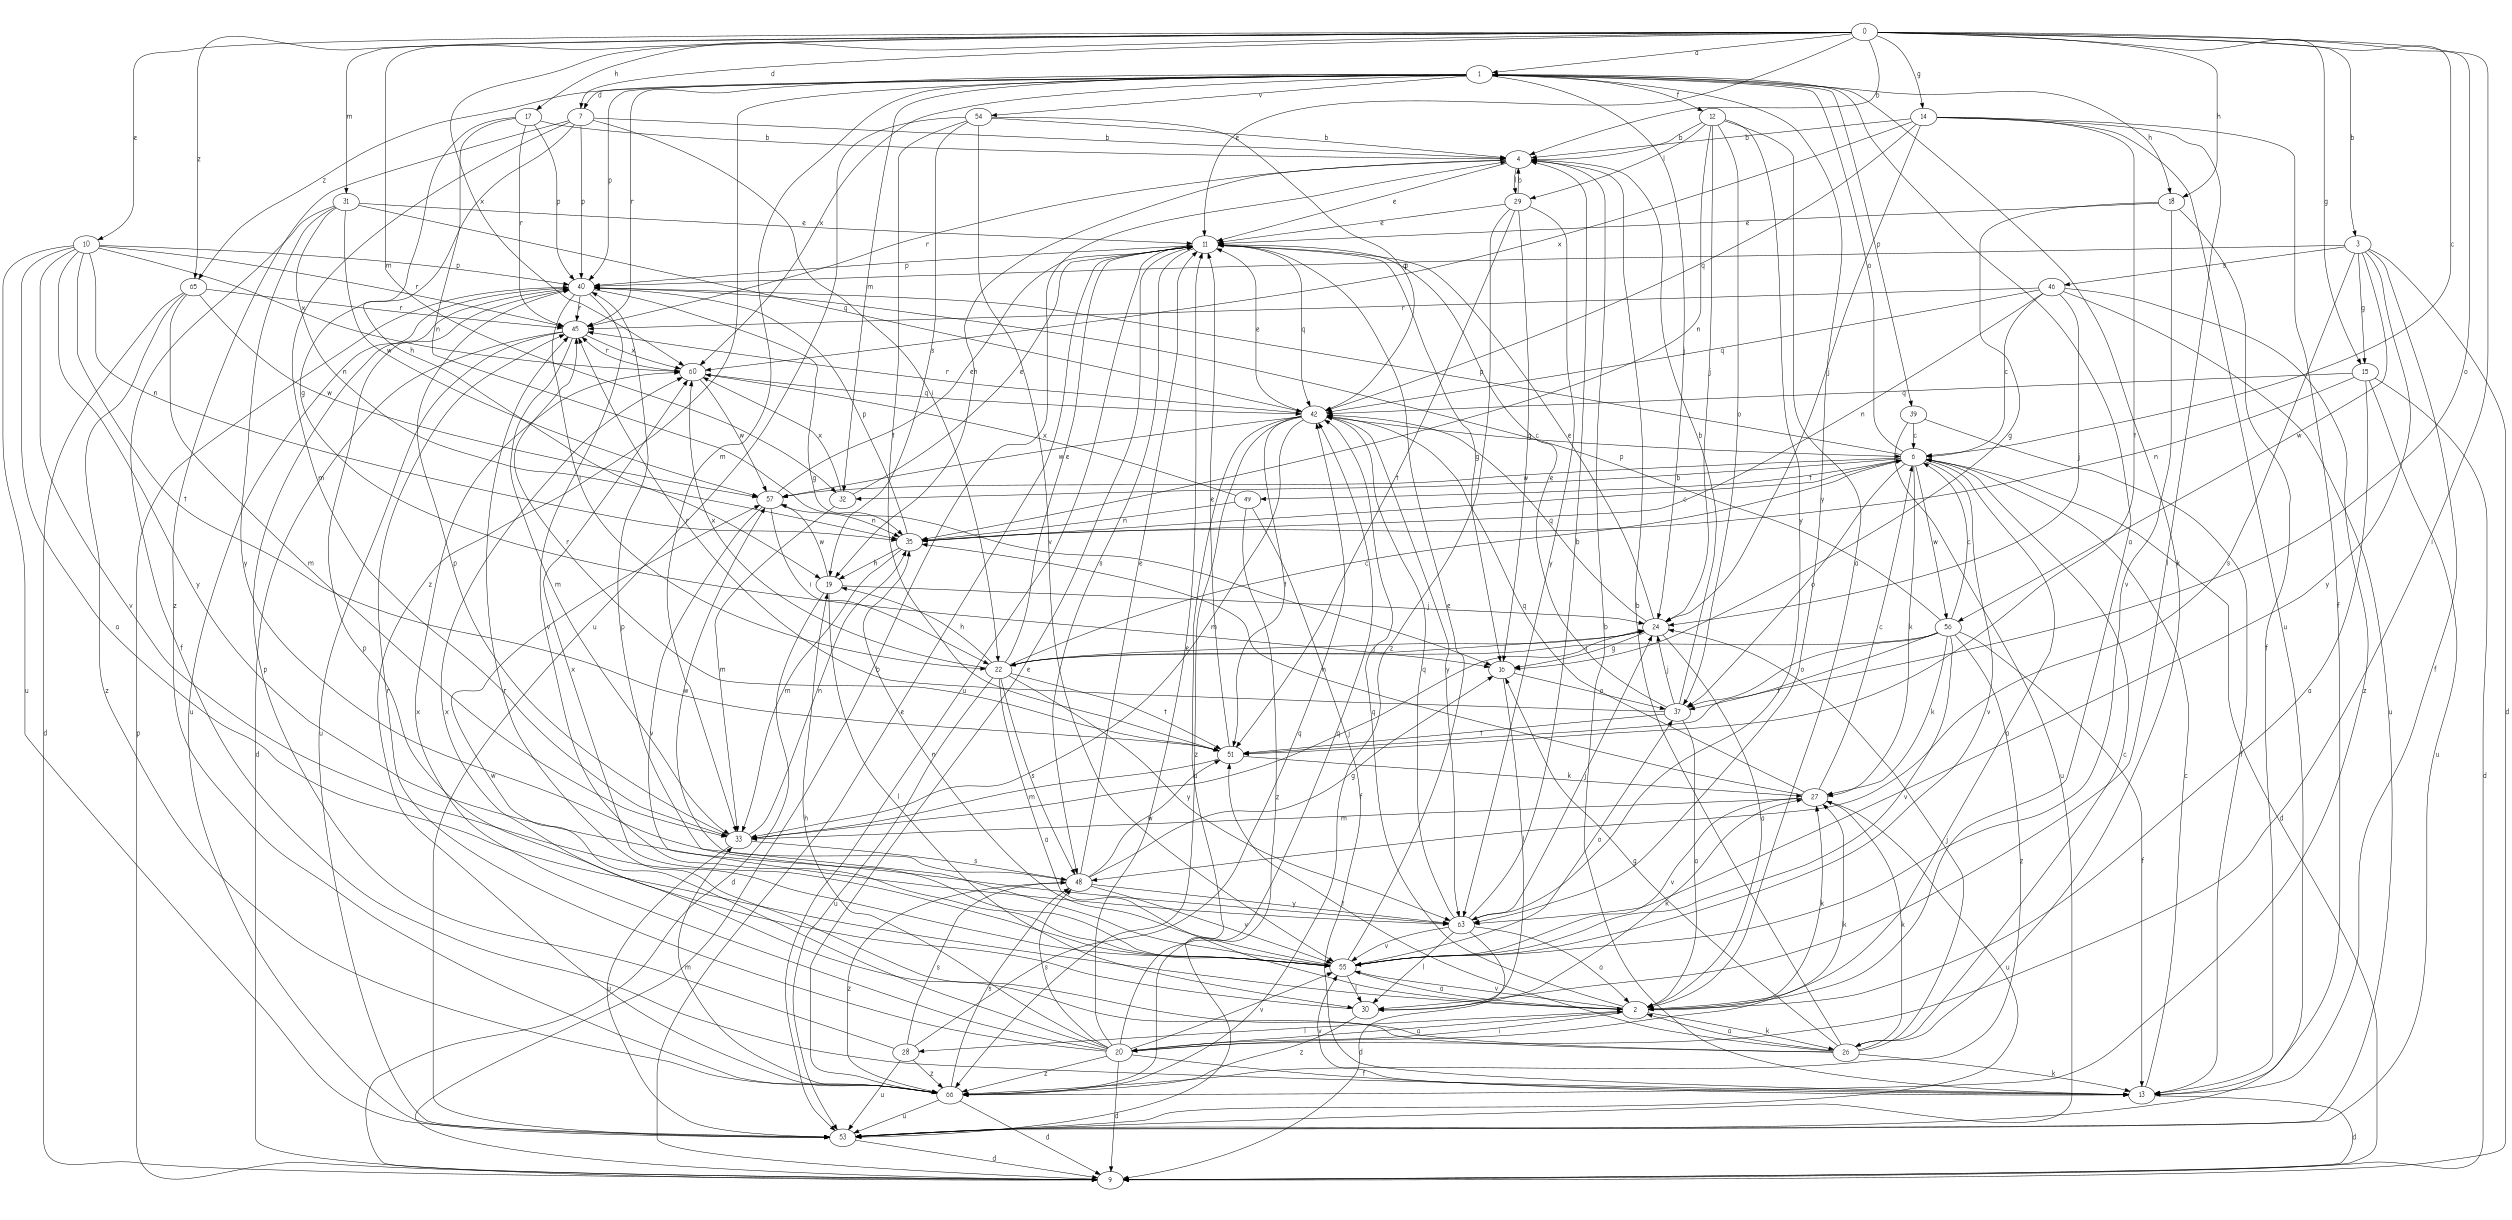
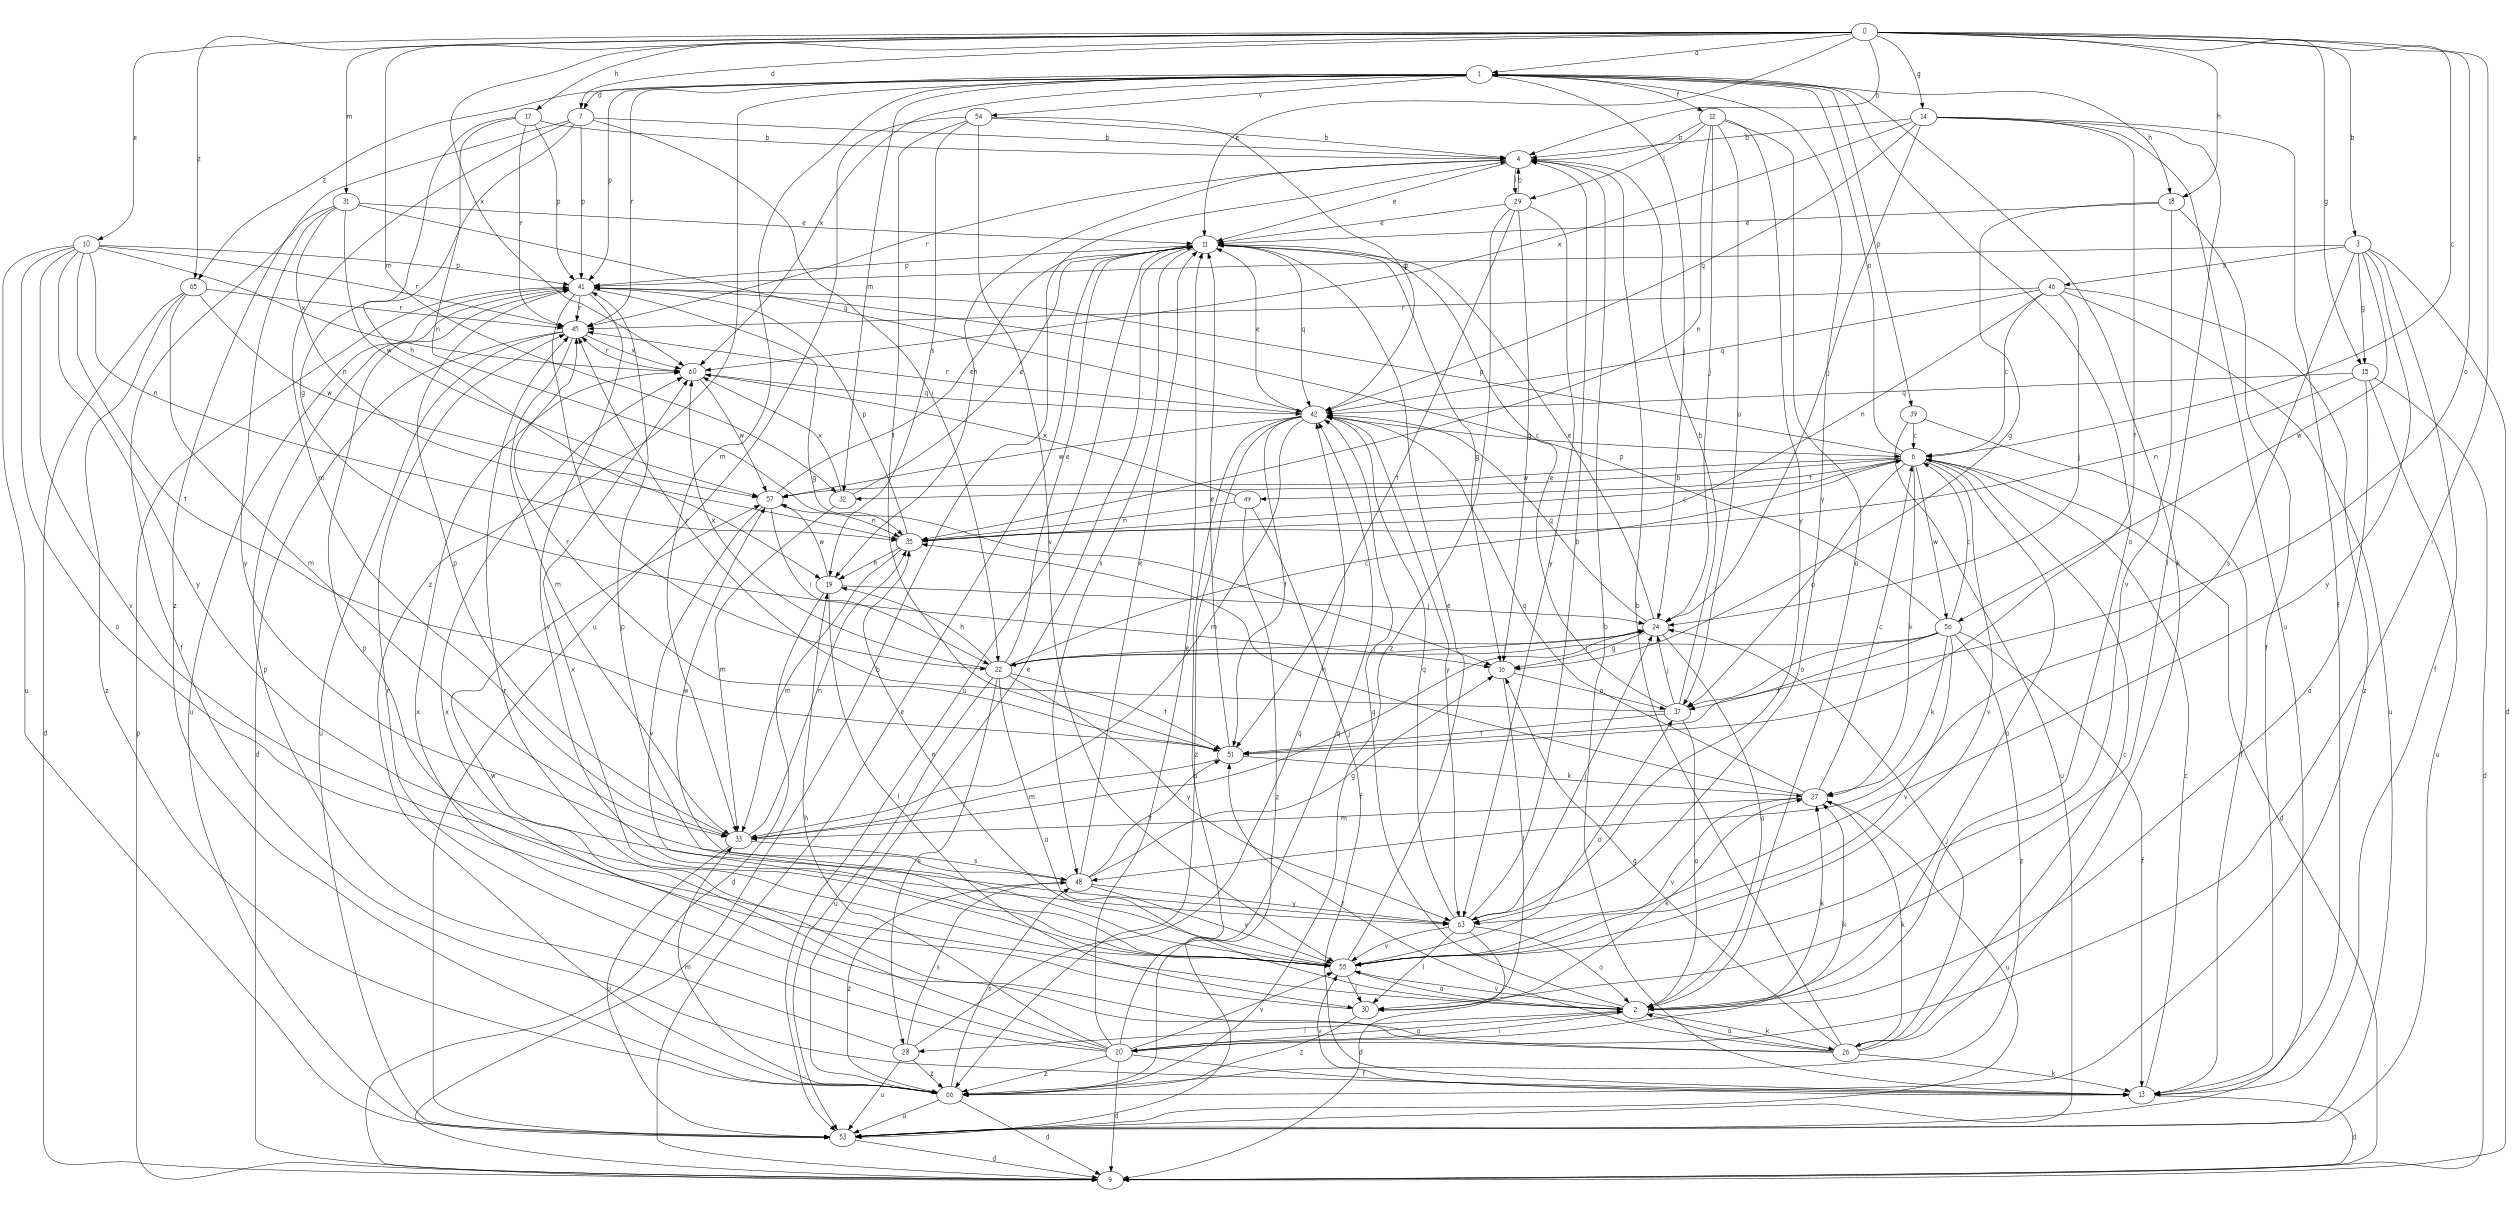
(581, 287) -> (581, 287)
(1030, 777) -> (926, 853)
(1150, 819) -> (1150, 819)
(1046, 979) -> none
